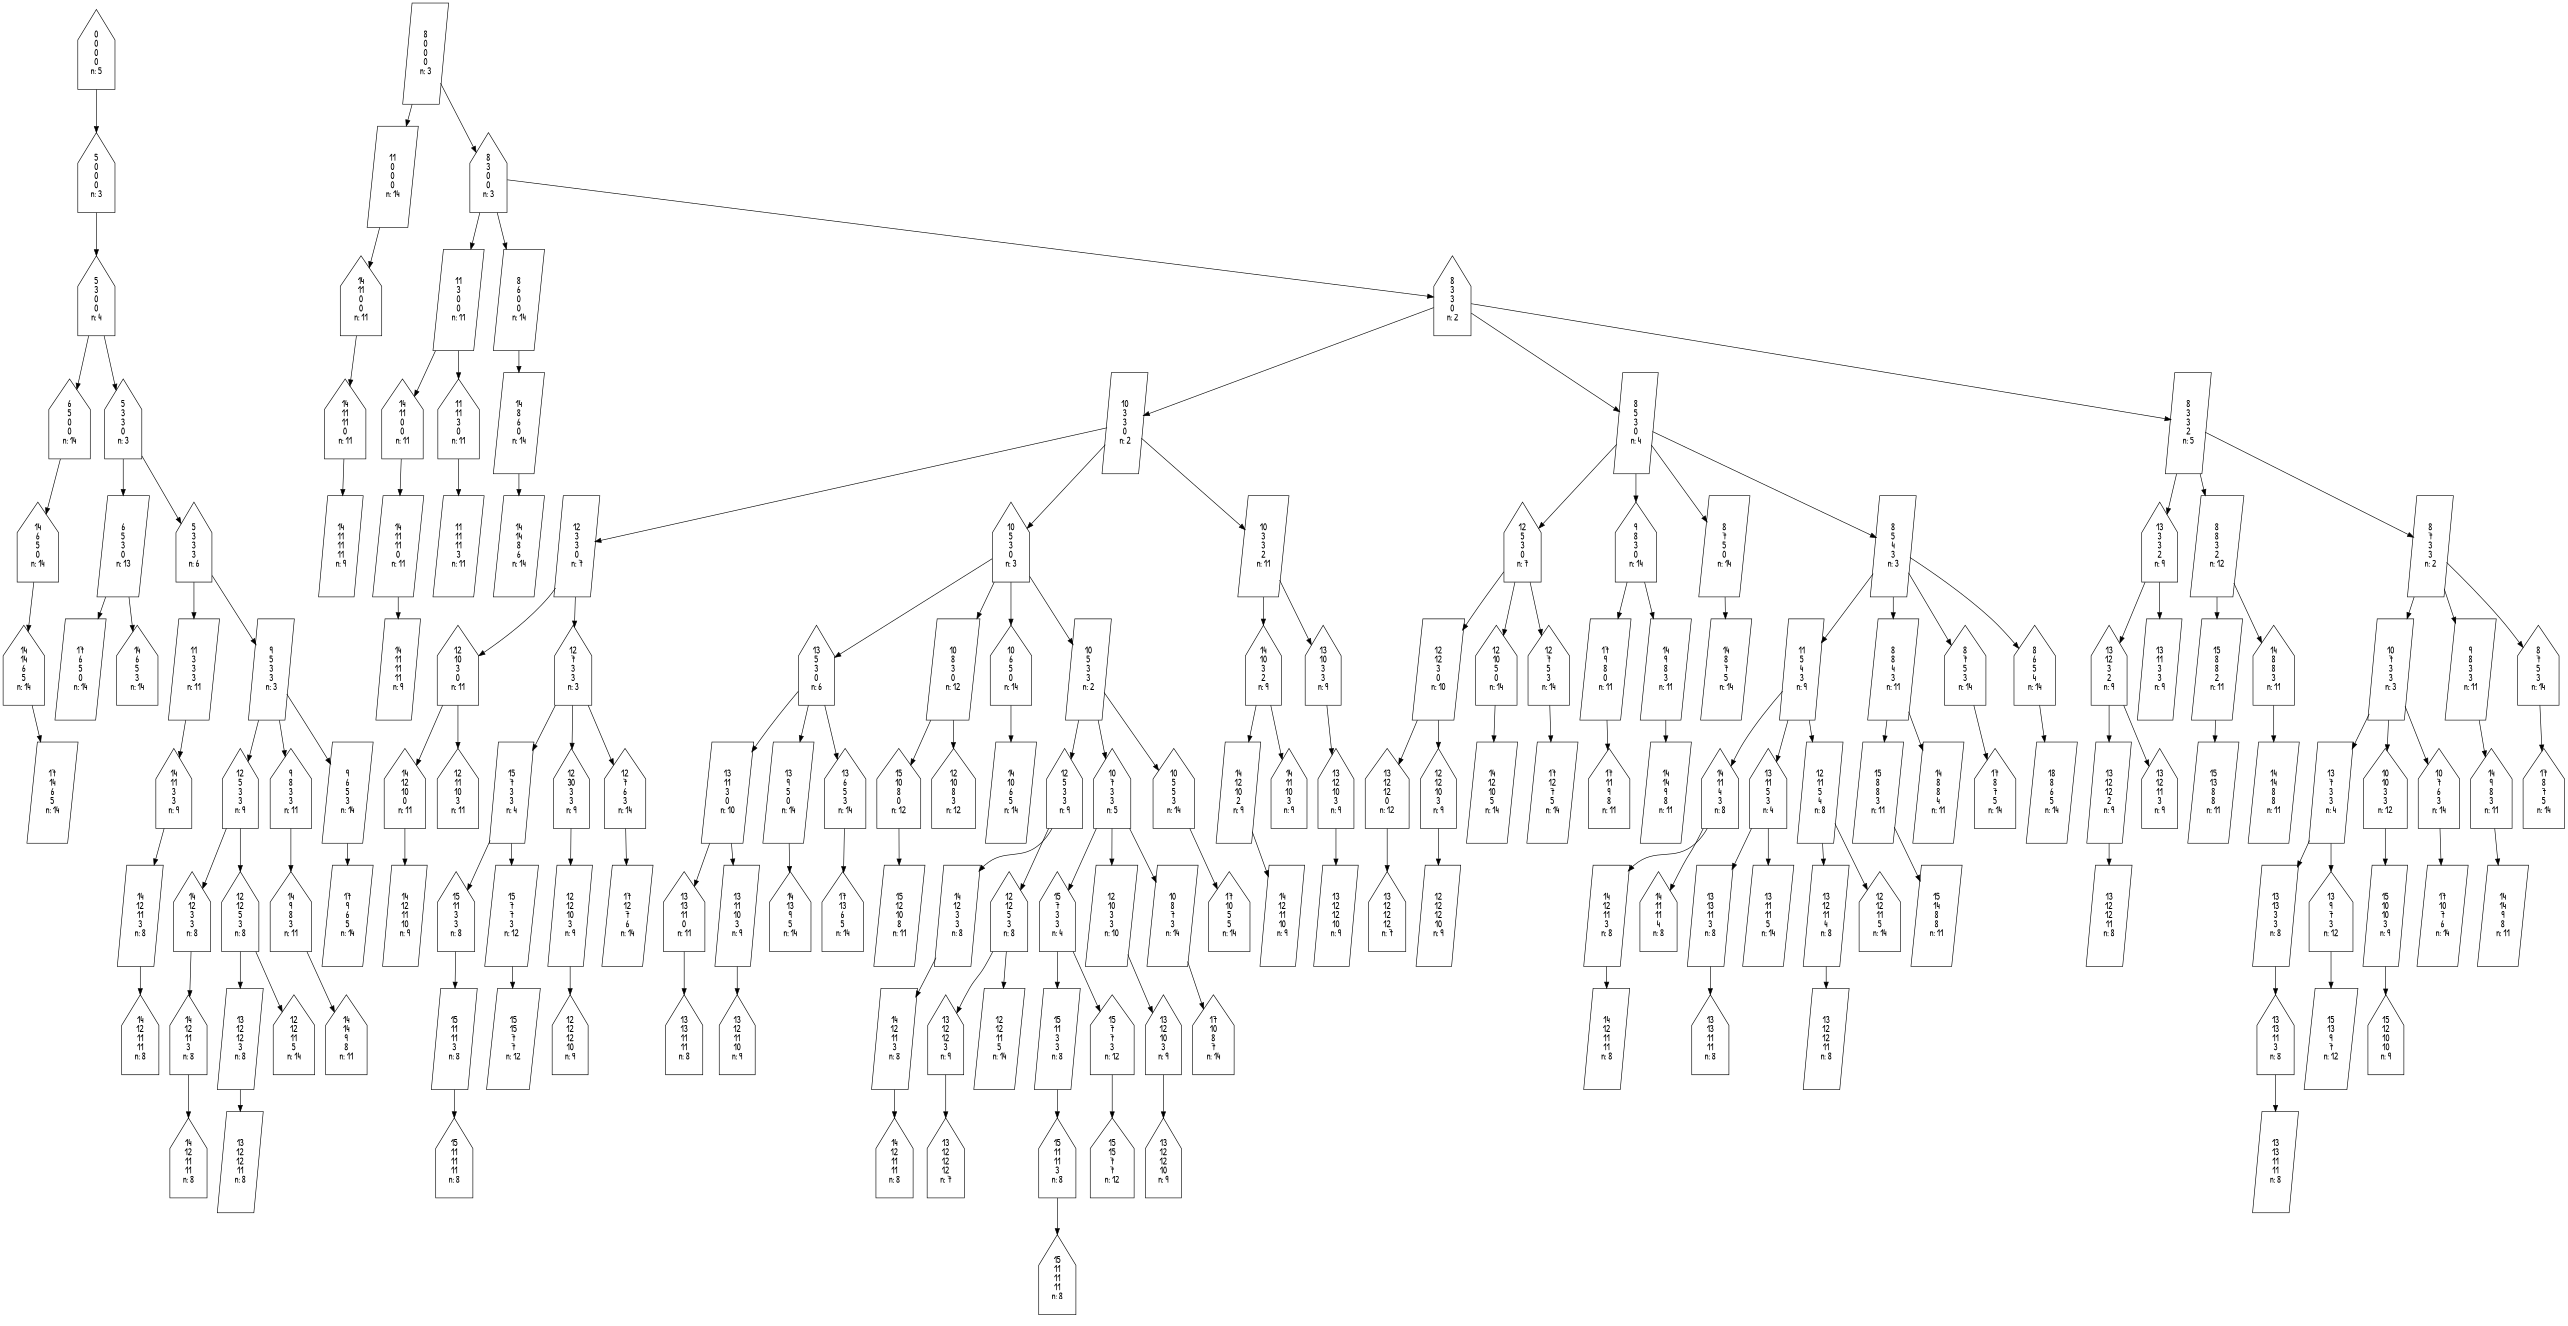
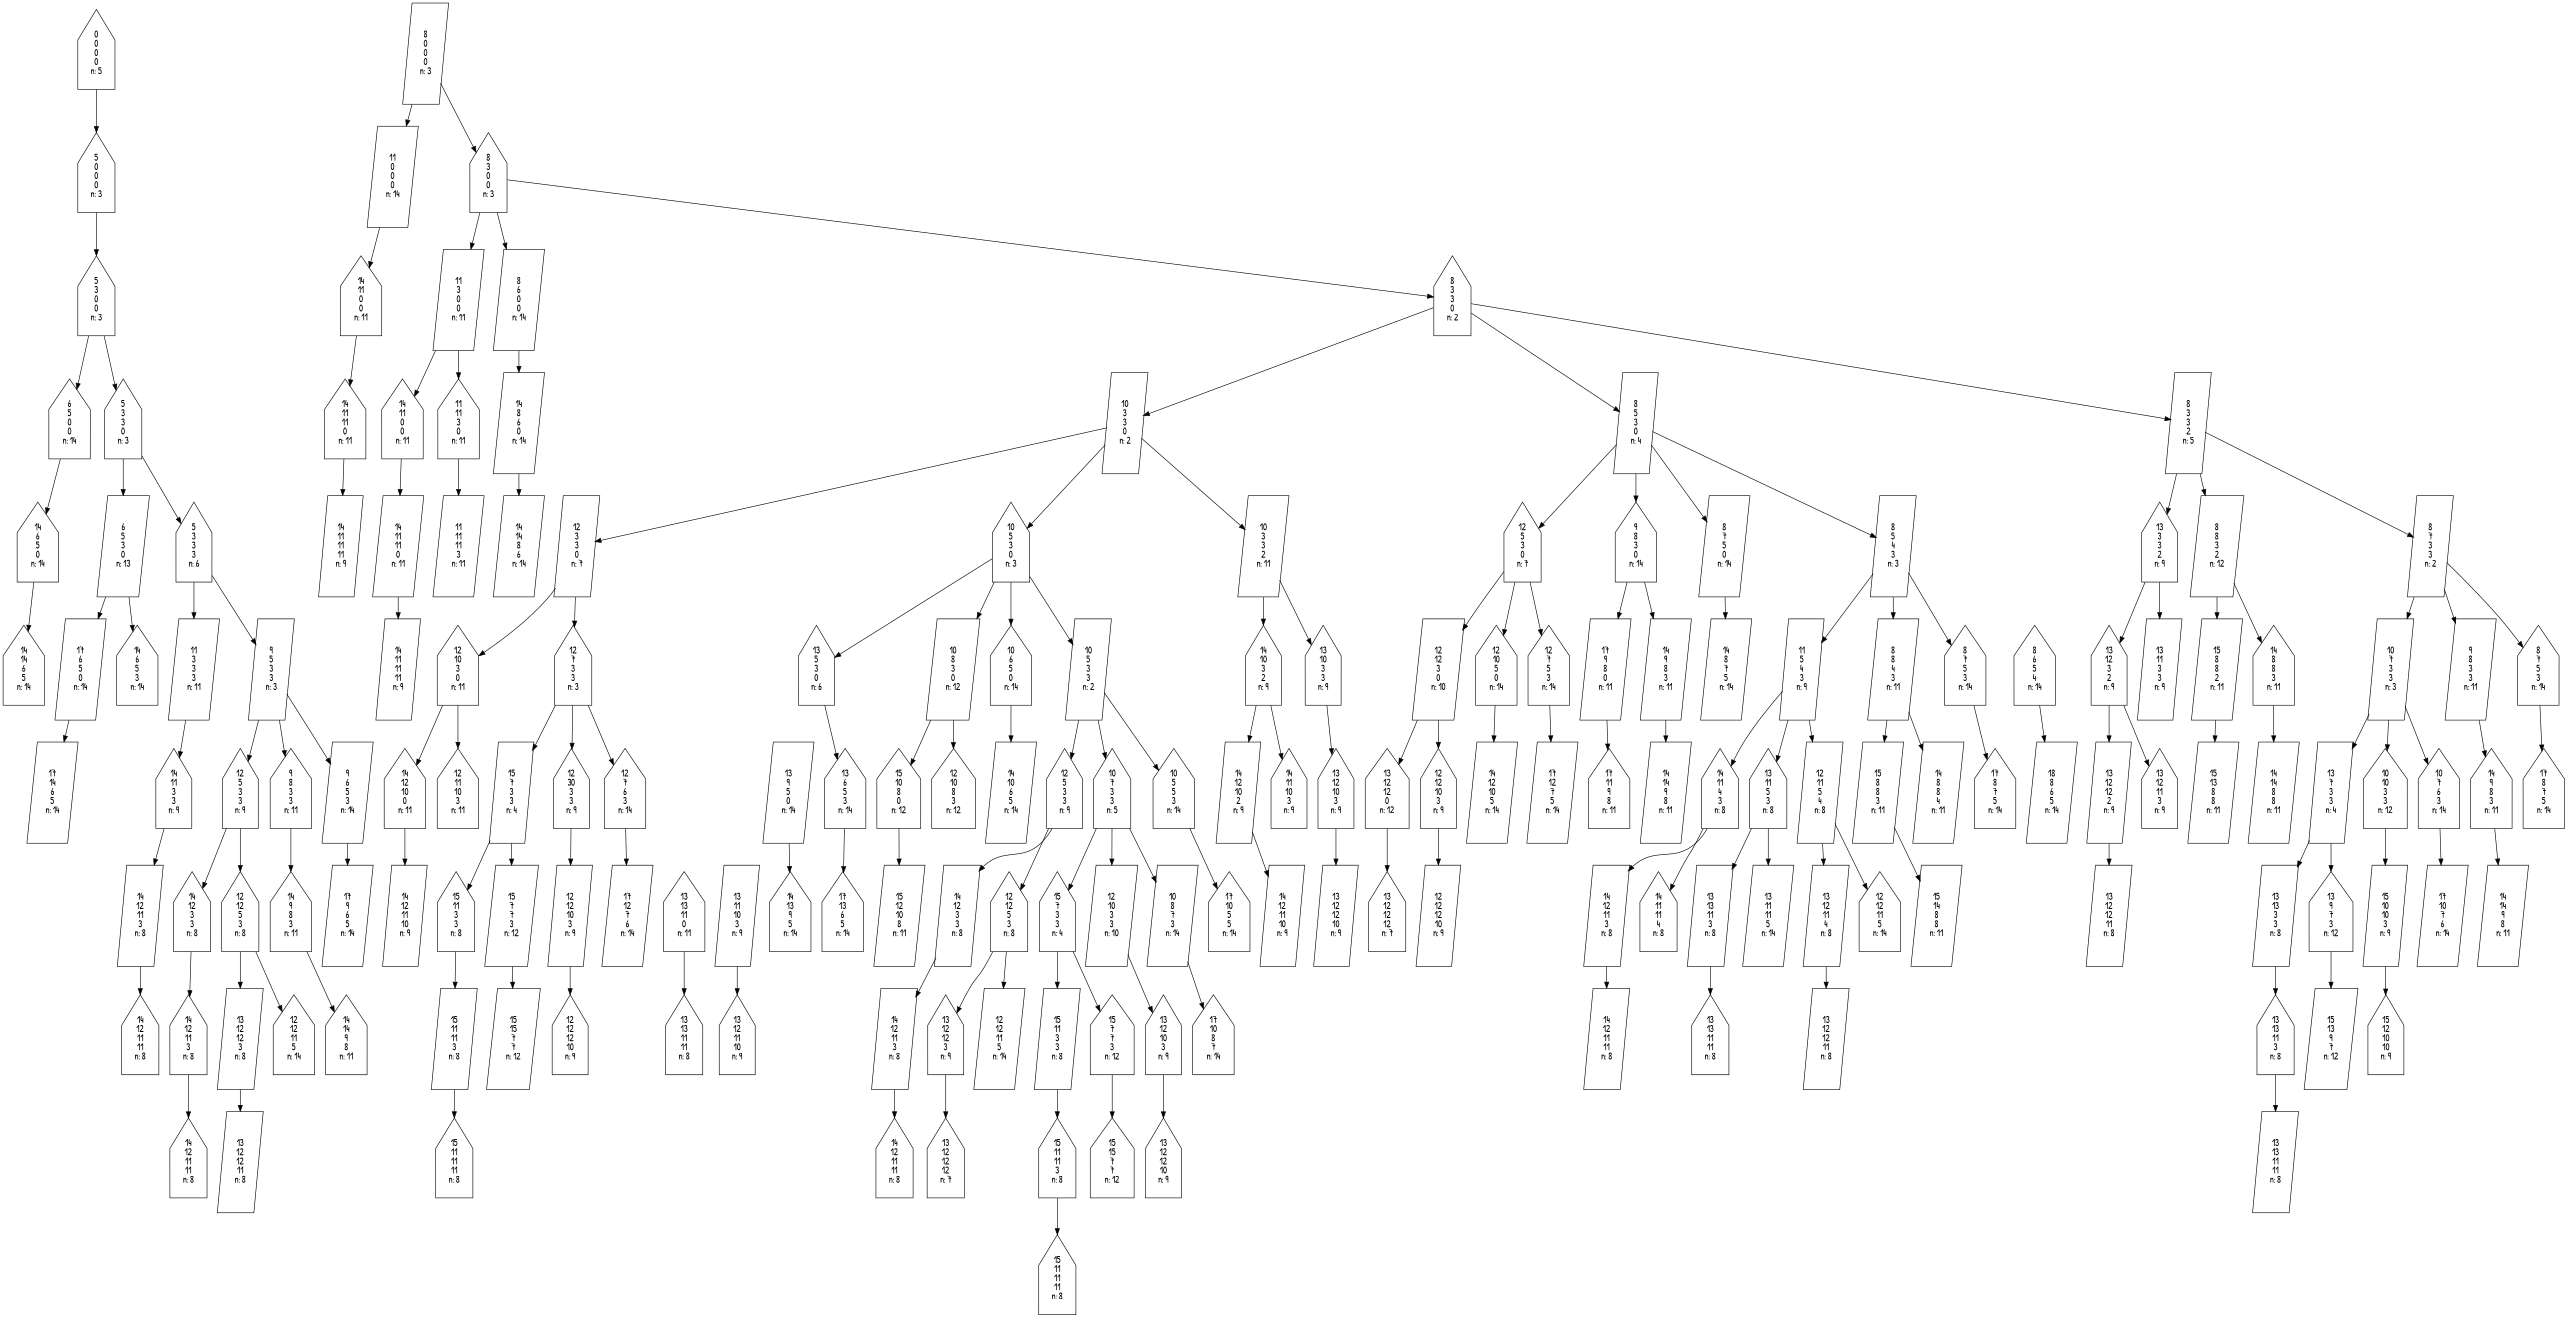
(96, 300) -> (96, 300)
(1965, 597) -> none
(36, 721) -> (67, 728)
(805, 721) -> none
(727, 793) -> none
(1768, 793) -> (1768, 793)
